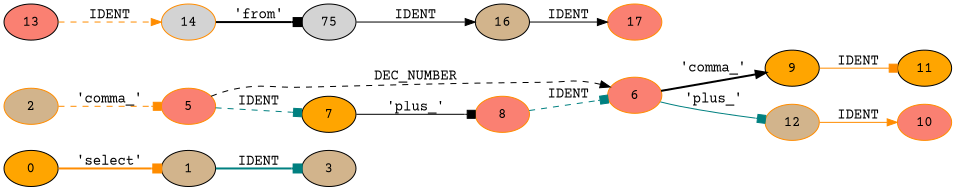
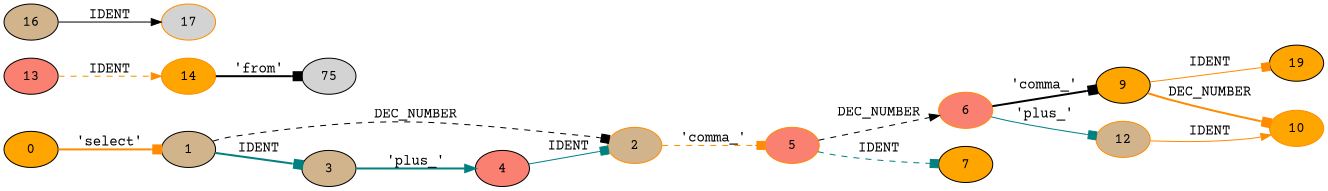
(189, 22) -> (189, 76)
(411, 22) -> none
(635, 22) -> (189, 22)
(925, 68) -> (1297, 63)
(708, 83) -> (1039, 99)
none -> (1204, 108)
(502, 114) -> none
none -> (406, 122)
(925, 122) -> (1297, 128)
none -> (502, 168)
